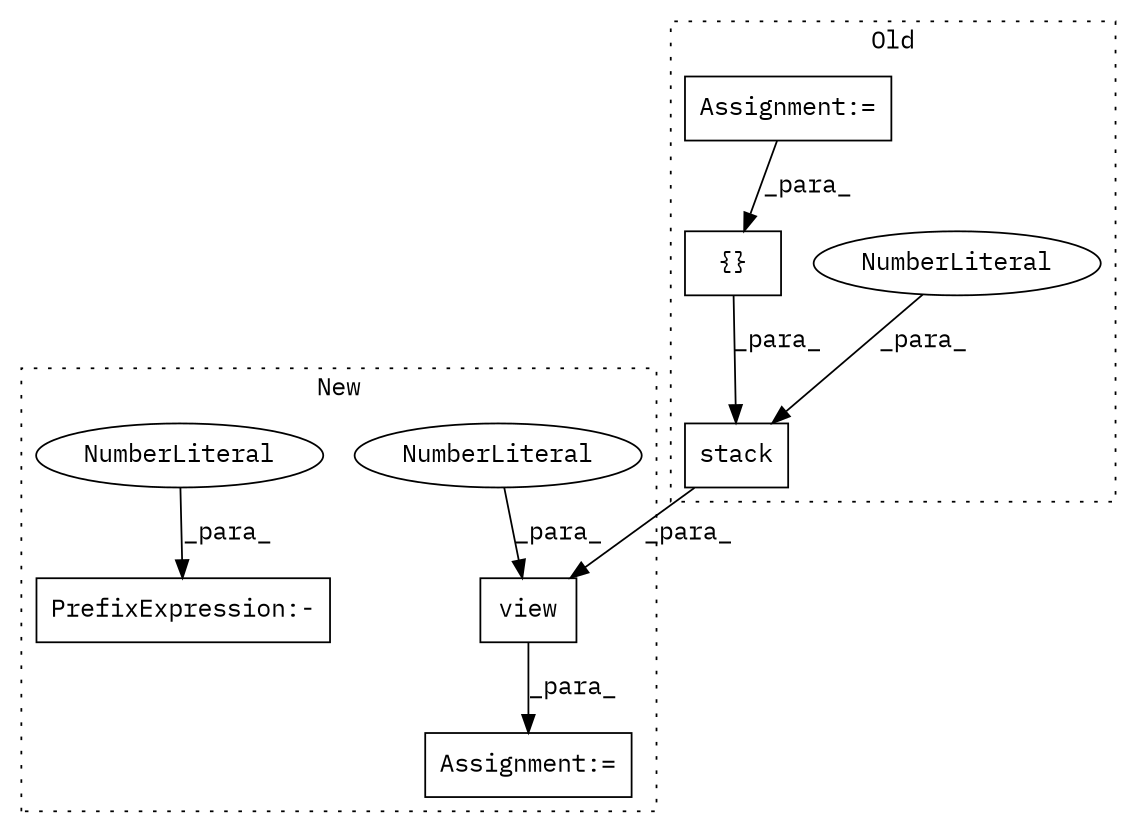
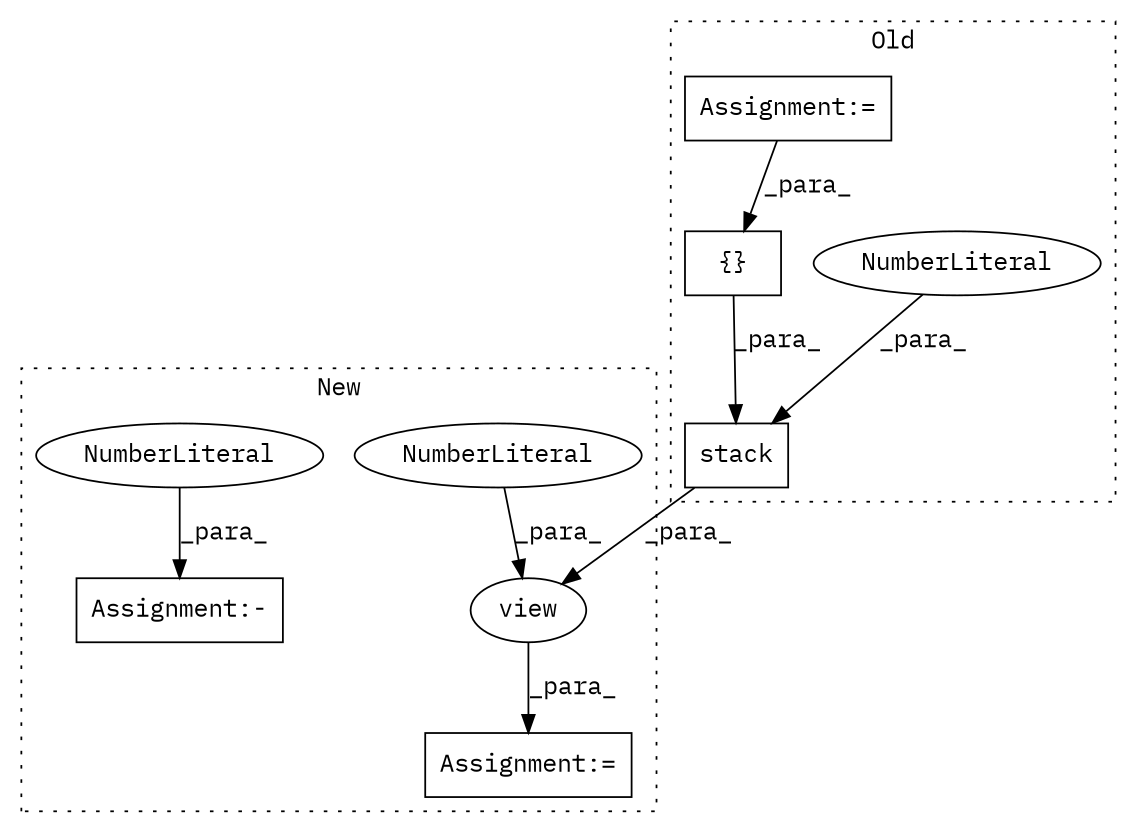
(183, 610) -> (180, 610)
(528, 610) -> (528, 610)
